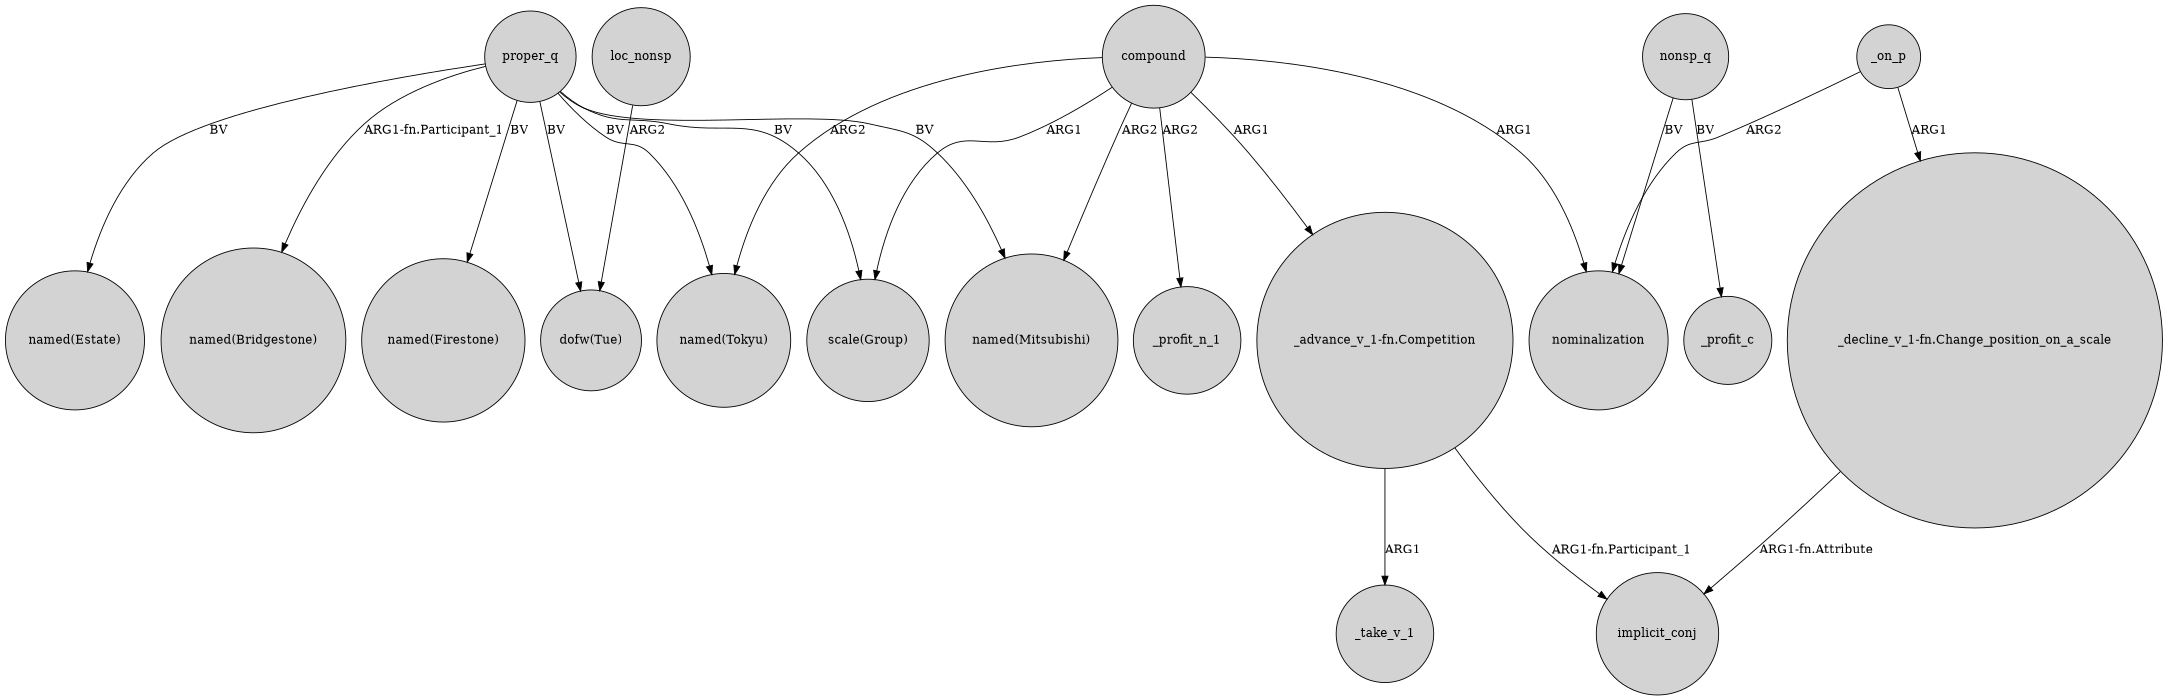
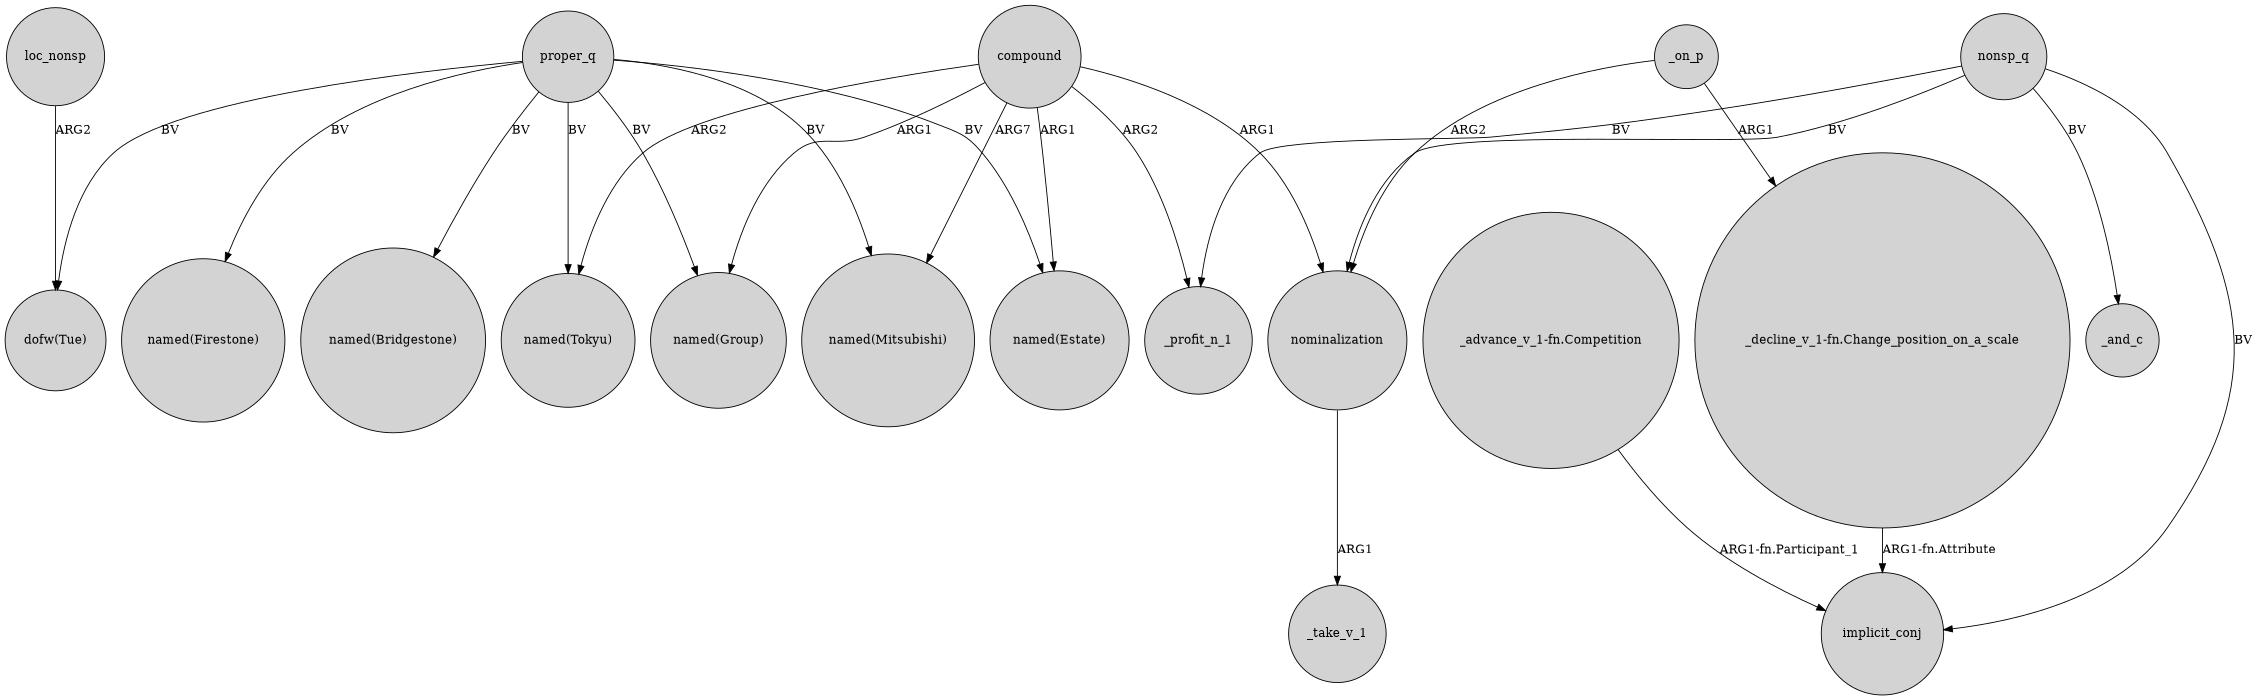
(434, 131) -> (521, 131)
(1140, 131) -> (1013, 131)
none -> (1542, 132)
(1252, 157) -> (1046, 185)
(868, 340) -> (718, 340)
(1728, 340) -> (2122, 340)
none -> (2231, 387)
(1385, 522) -> (1337, 493)
